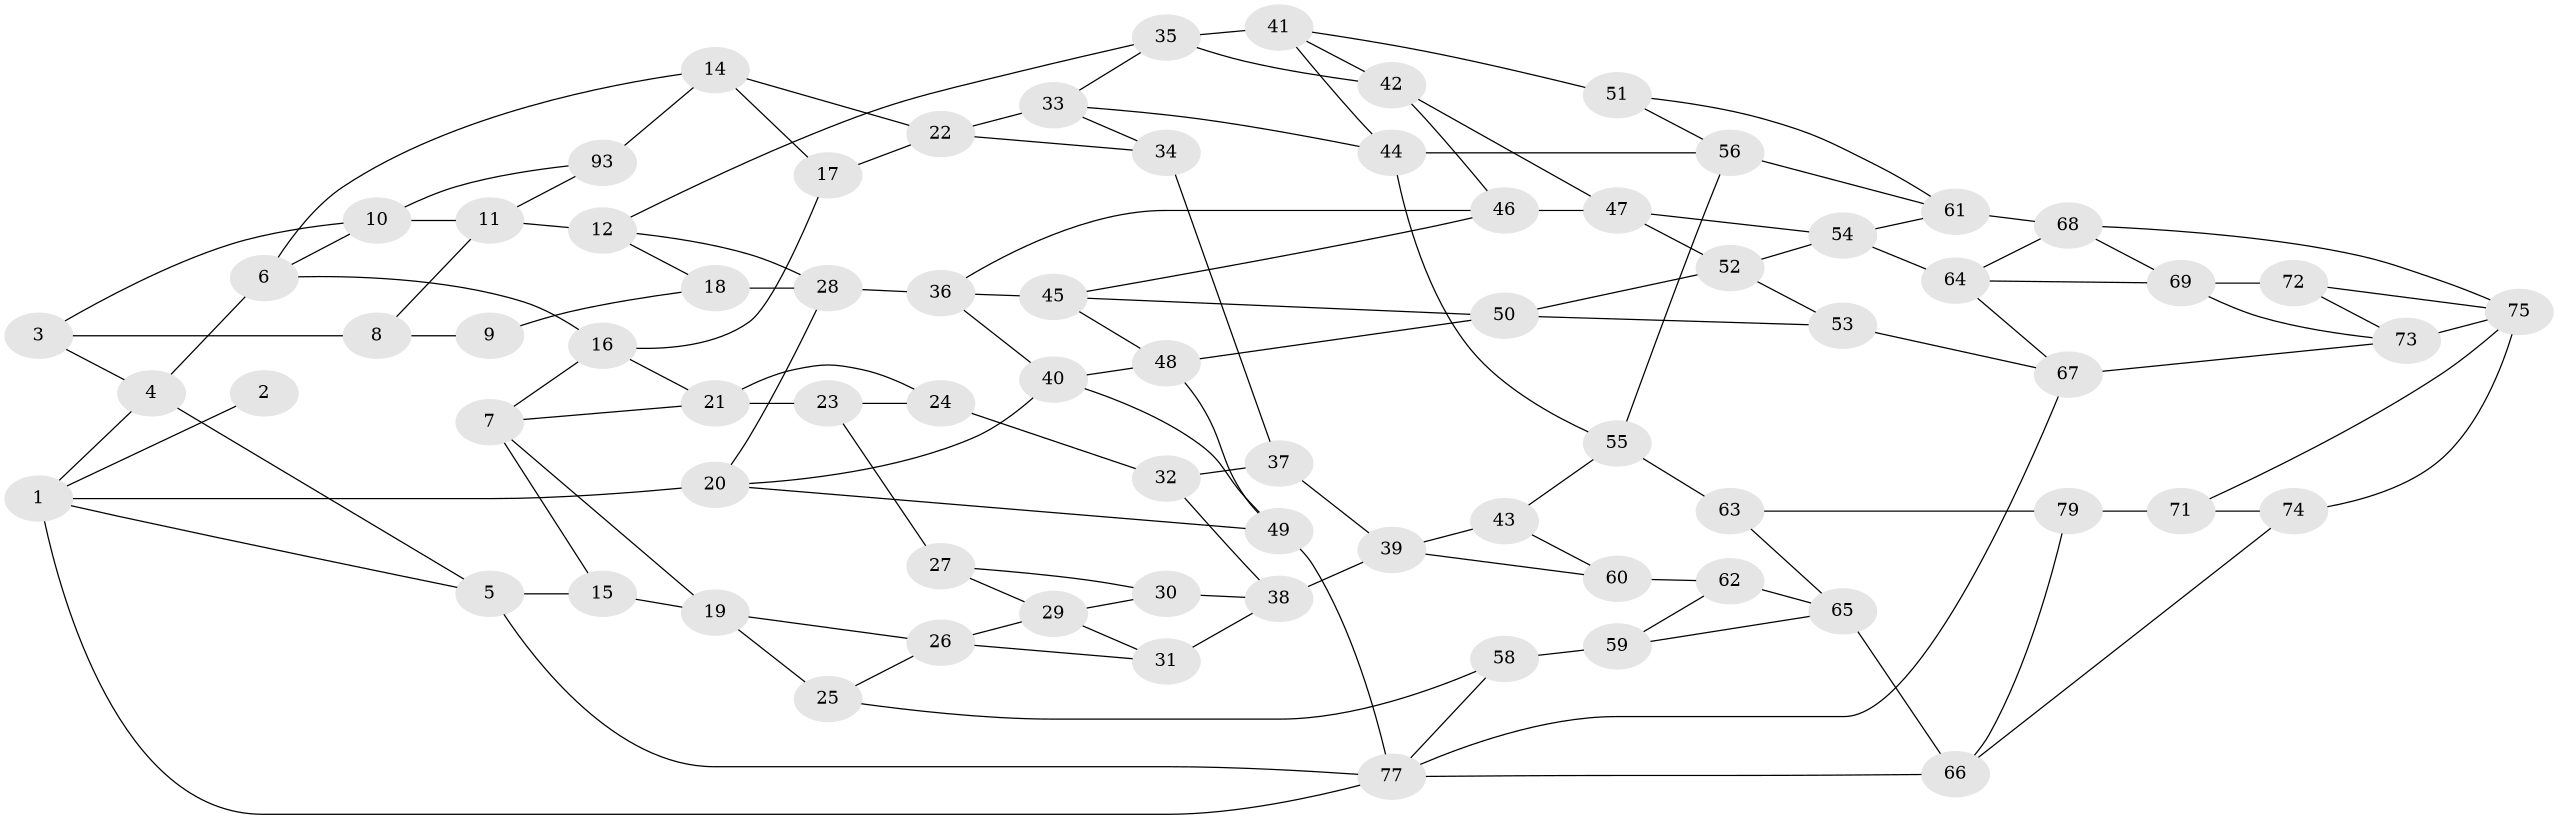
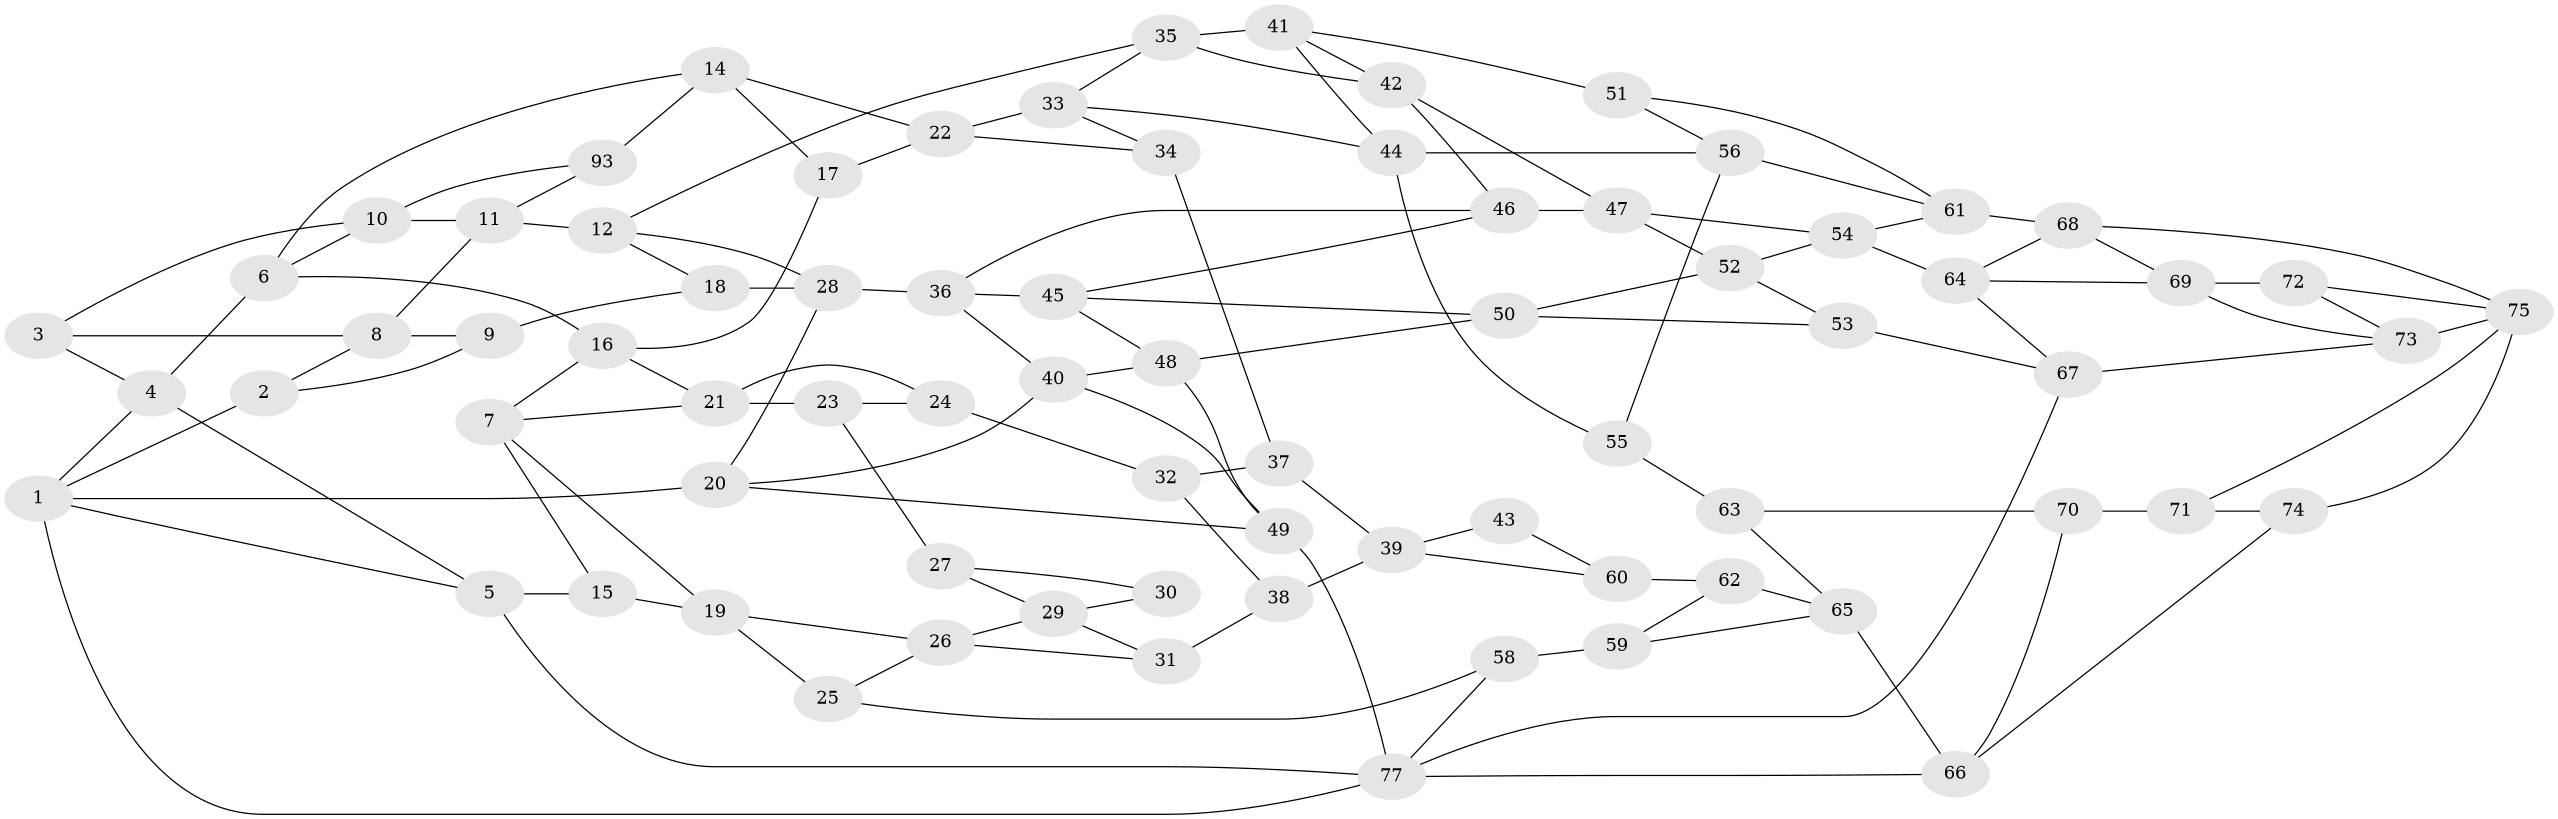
none -> (321, 365)
none -> (382, 377)
(1561, 482) -> none
(2068, 511) -> (2068, 511)
(1223, 596) -> none
